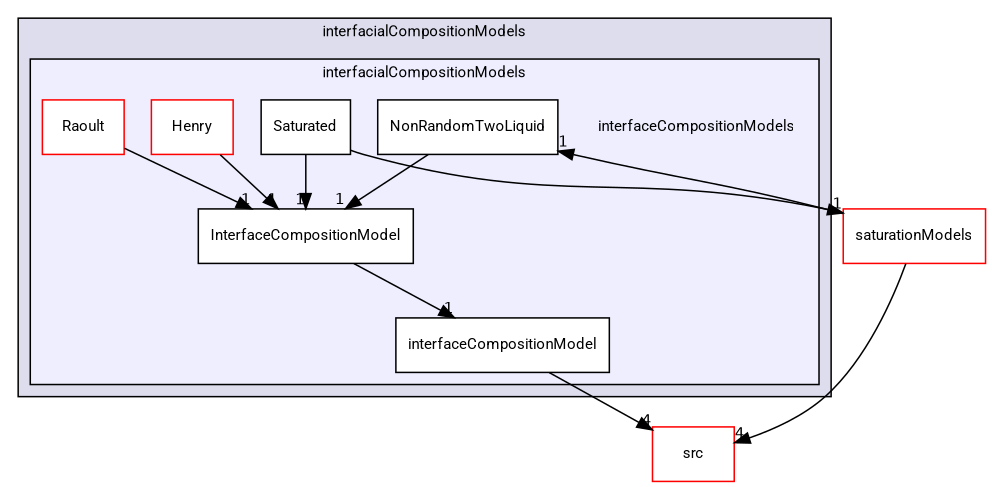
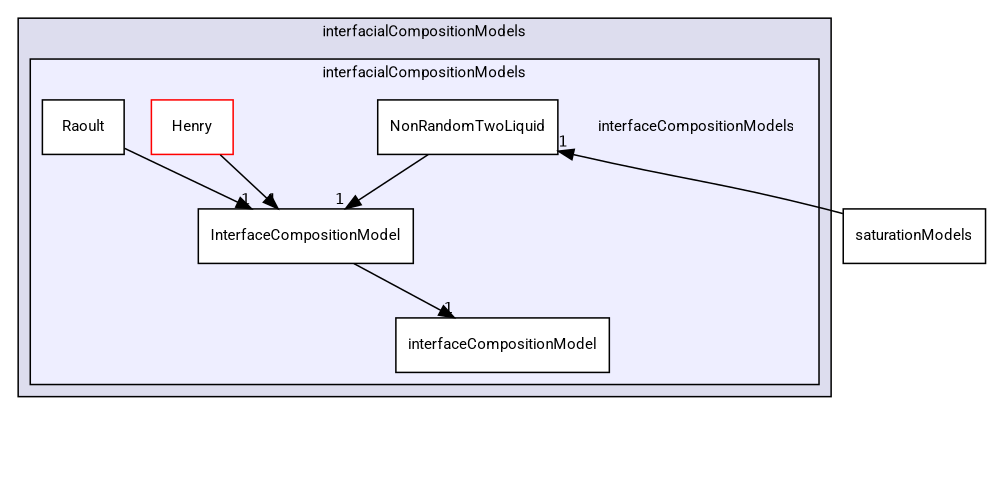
(83, 127) -> (83, 127)
(306, 127) -> none
(914, 236) -> (914, 236)
(693, 454) -> none
